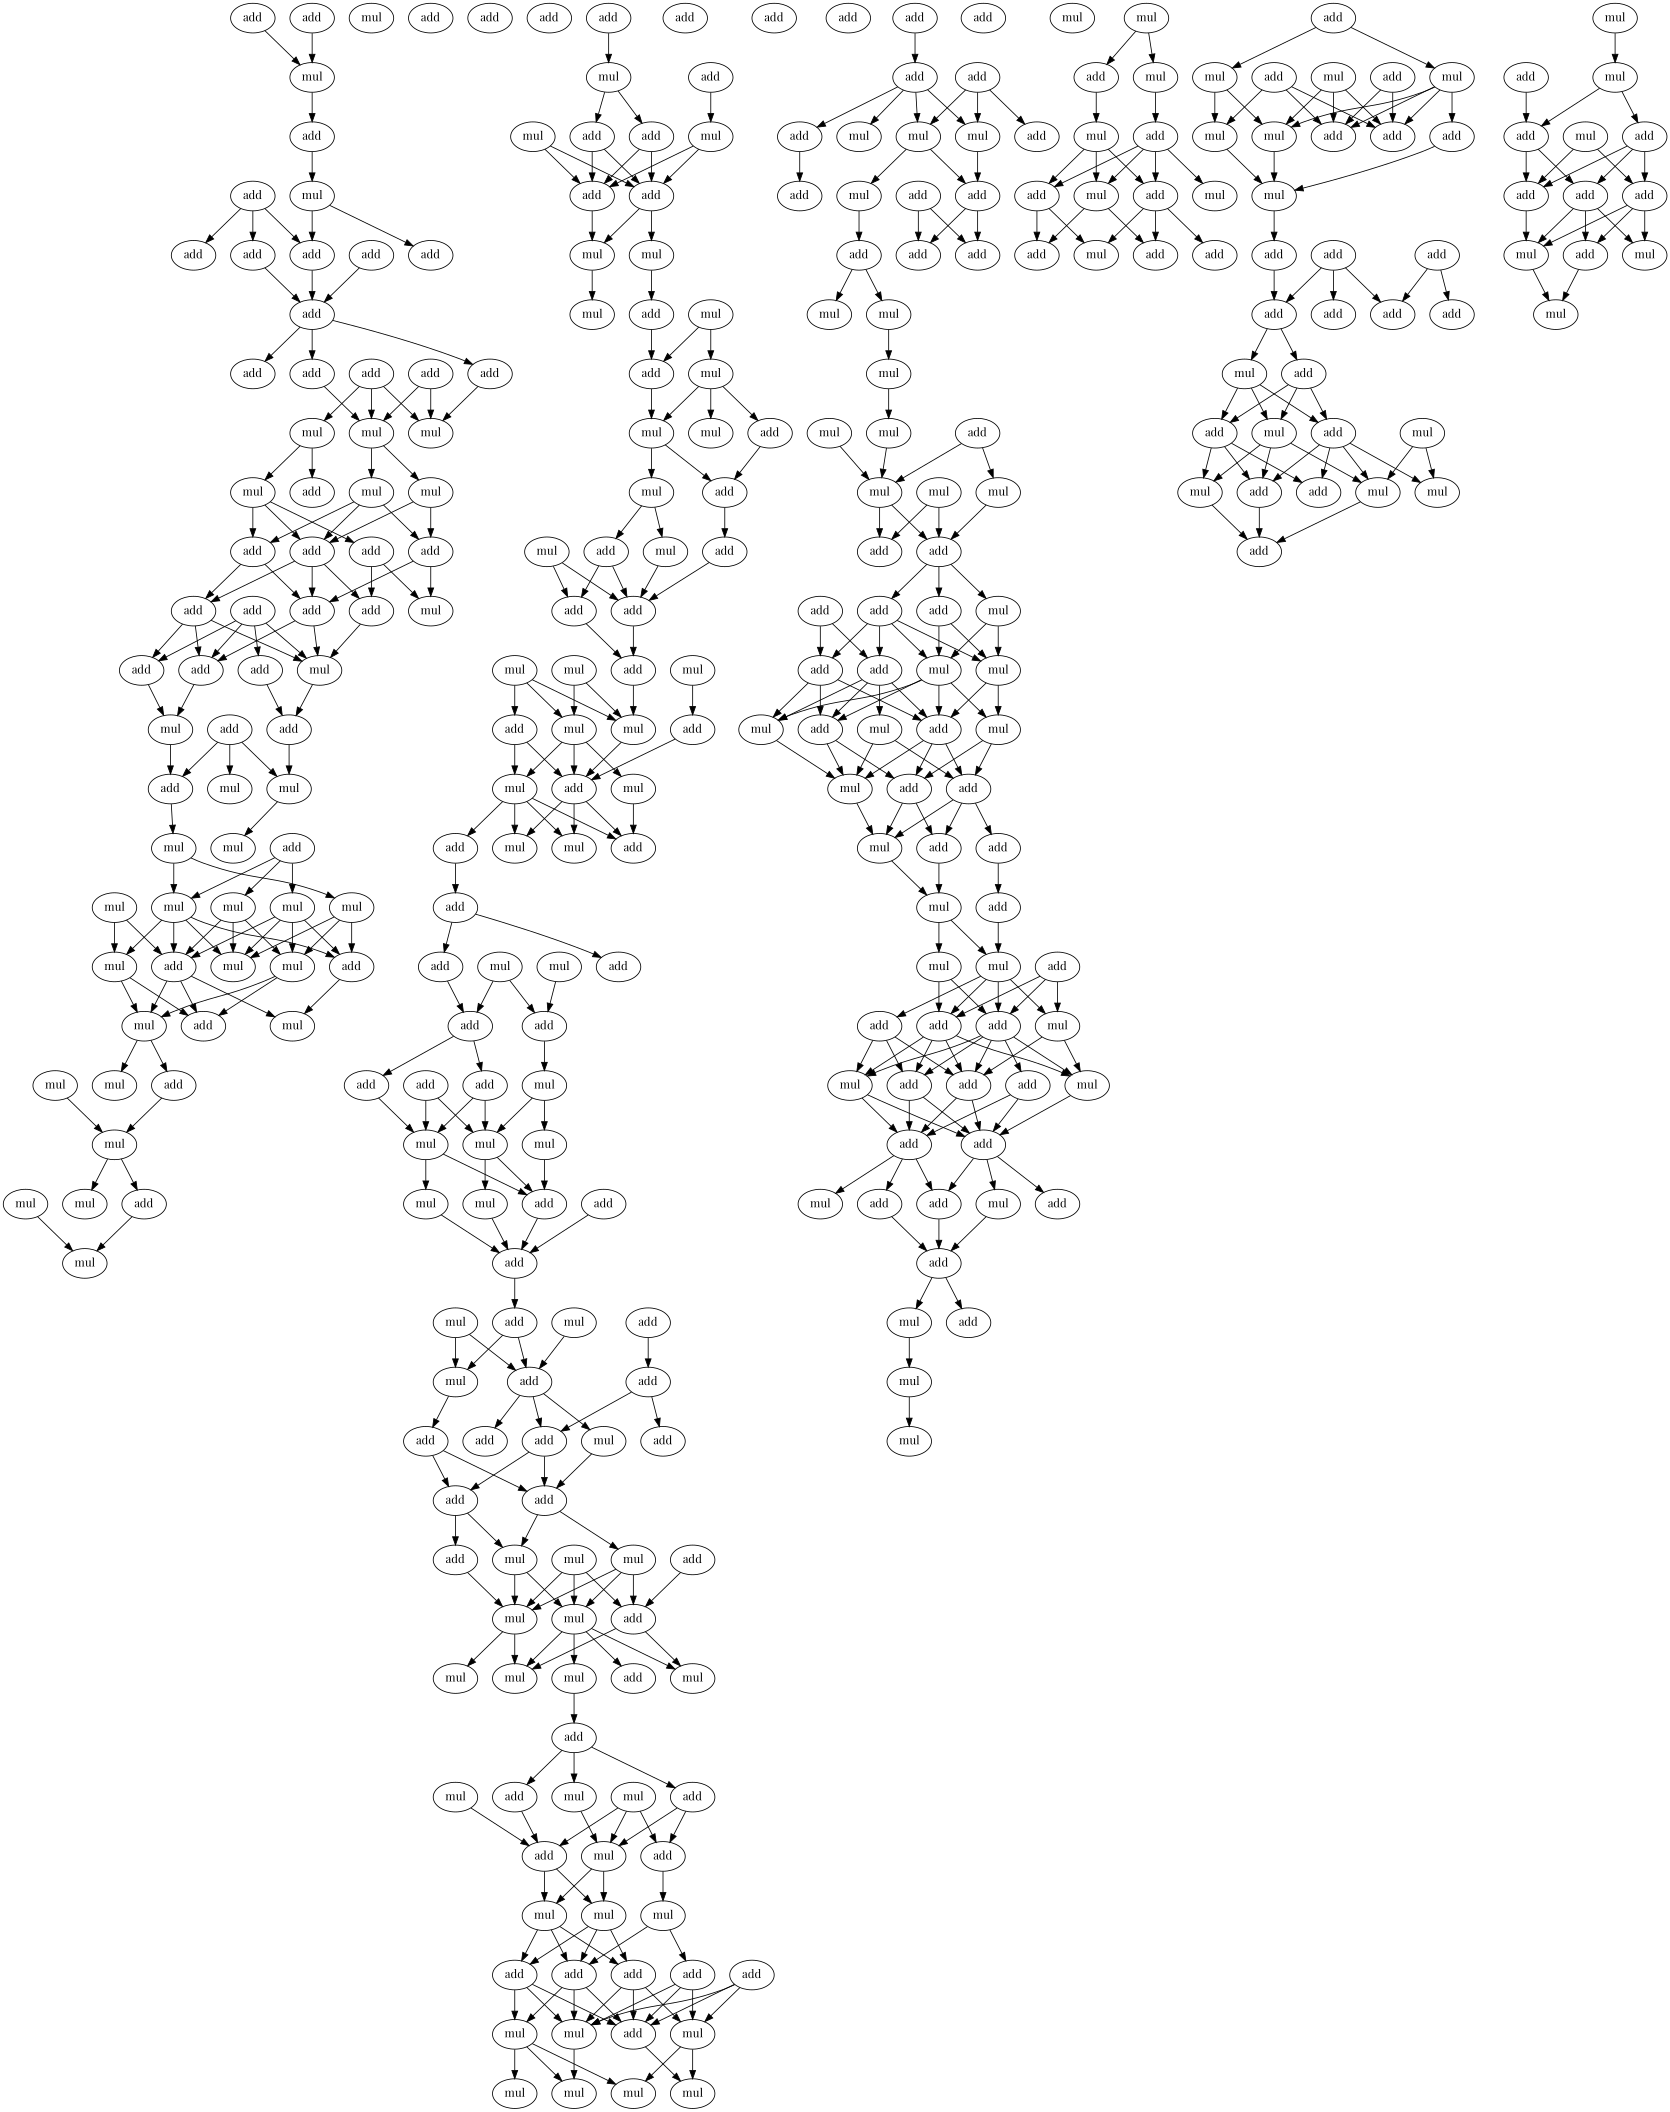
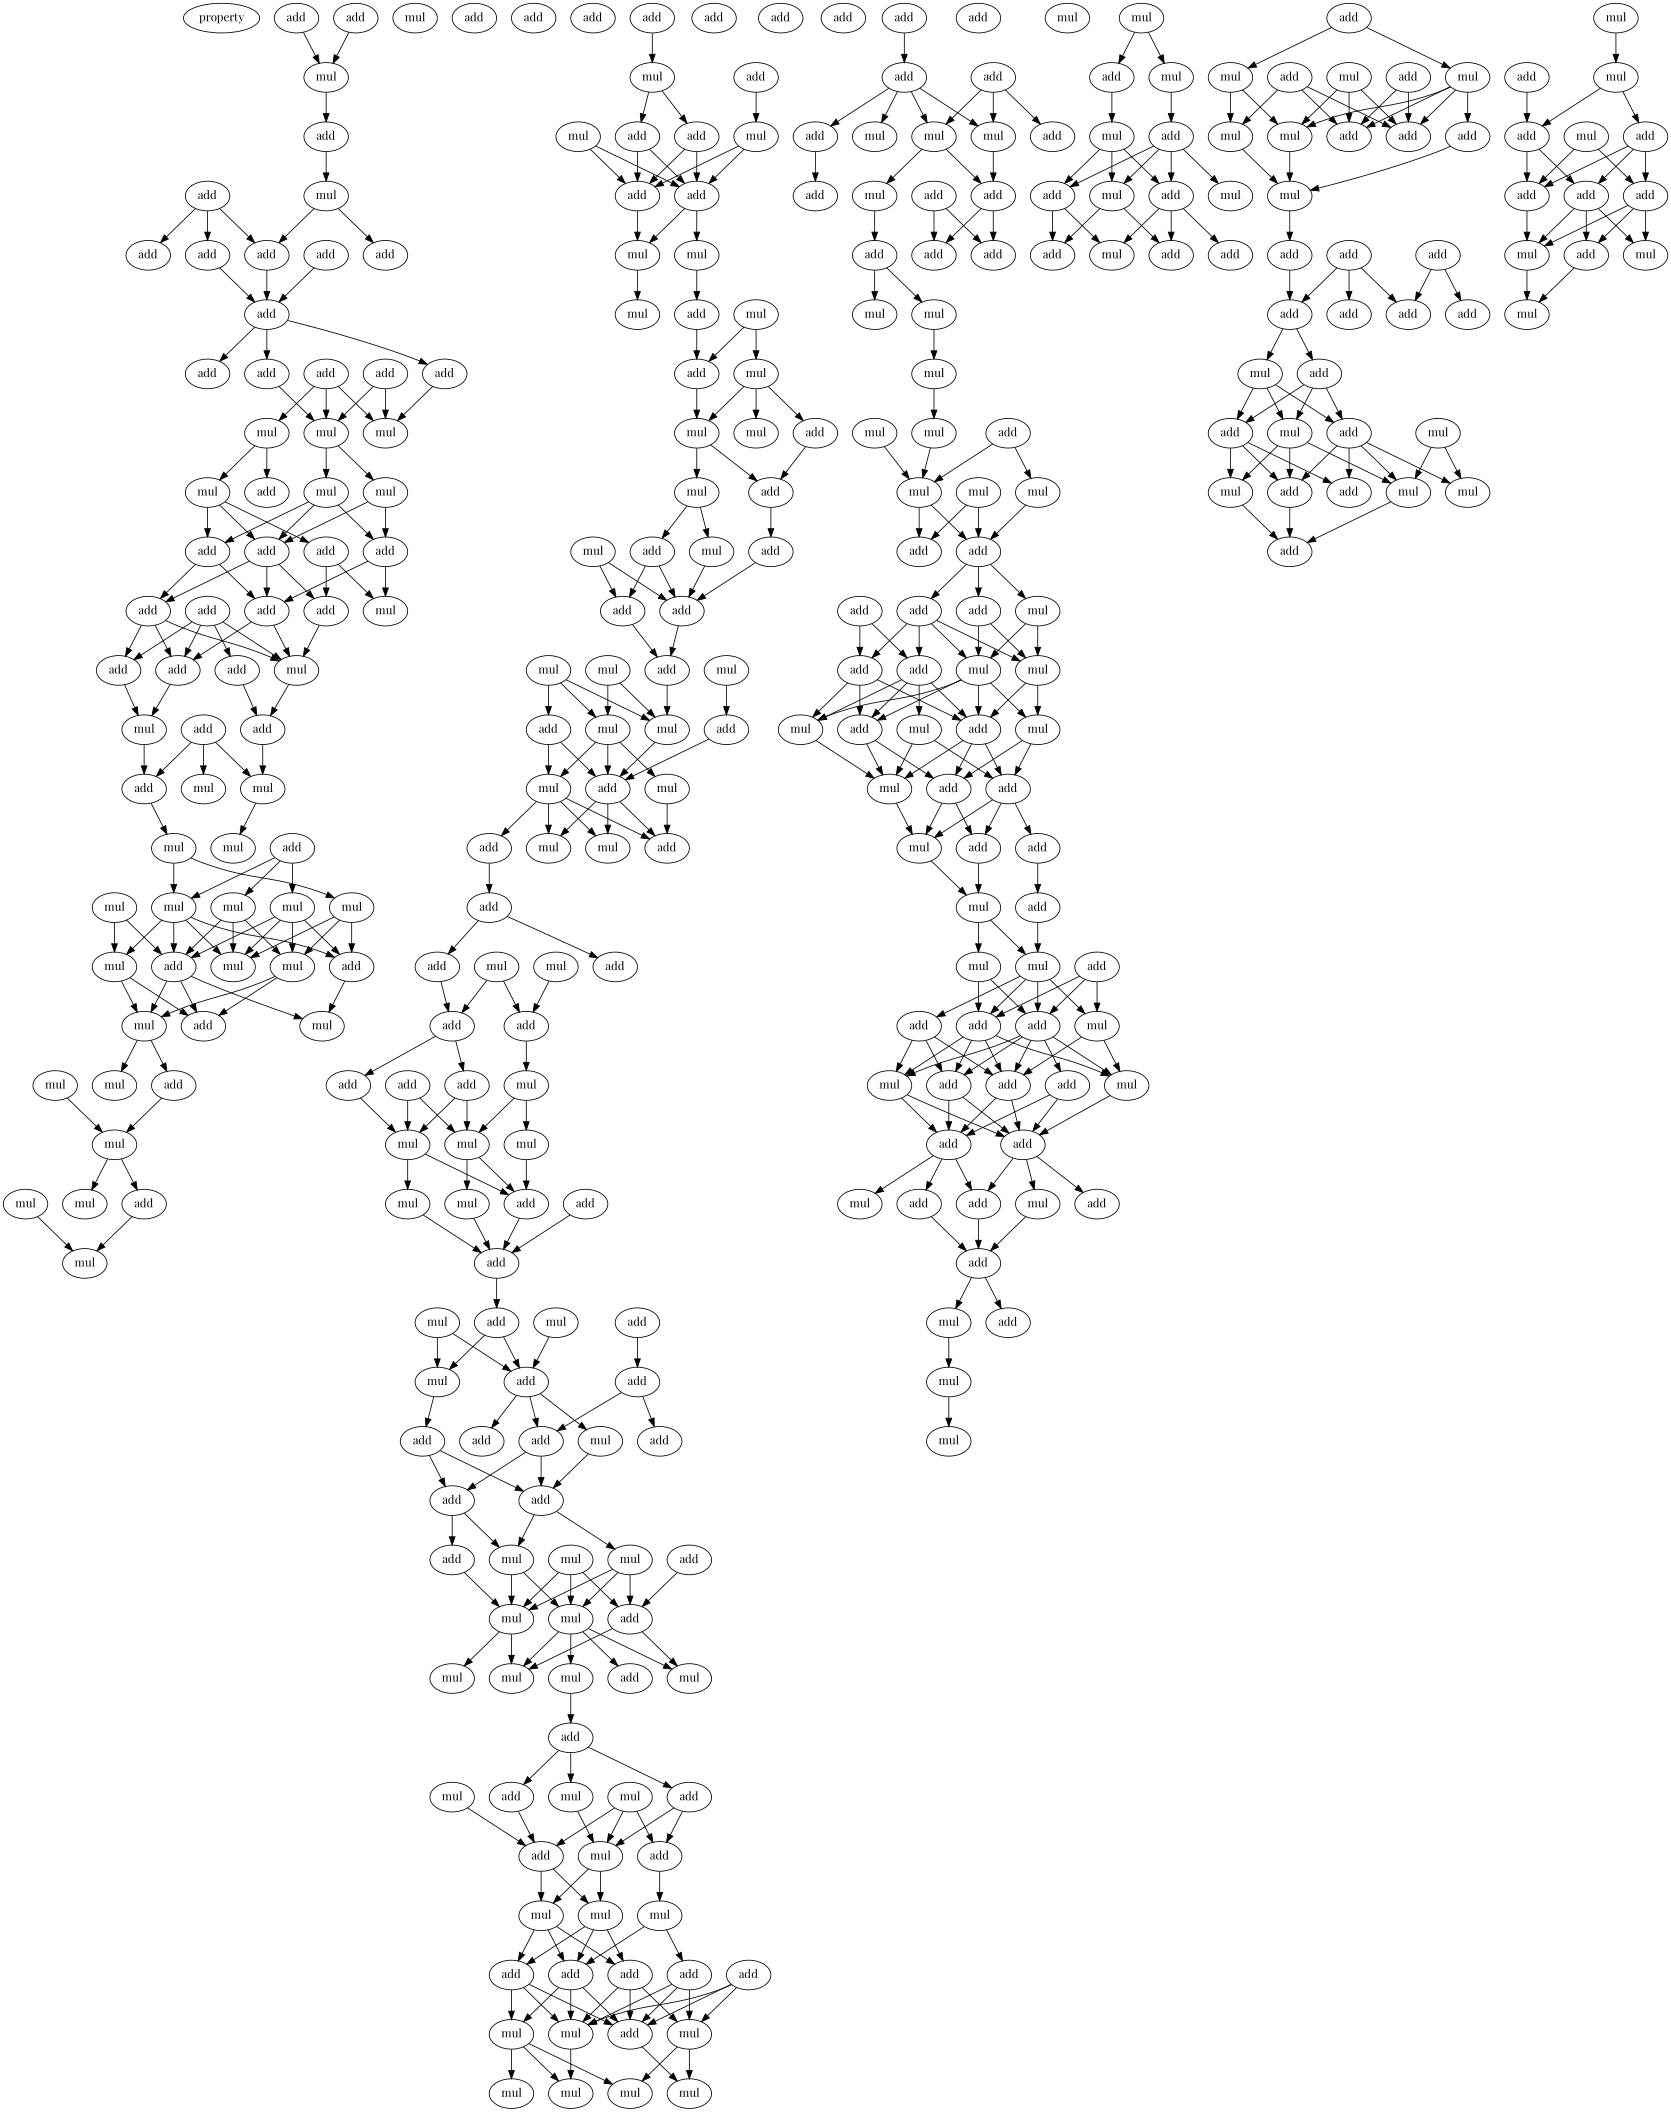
none -> (222, 18)
